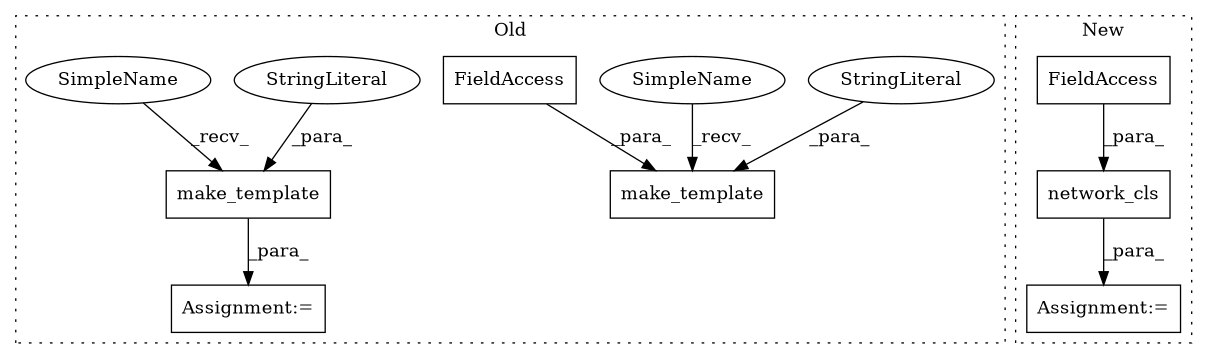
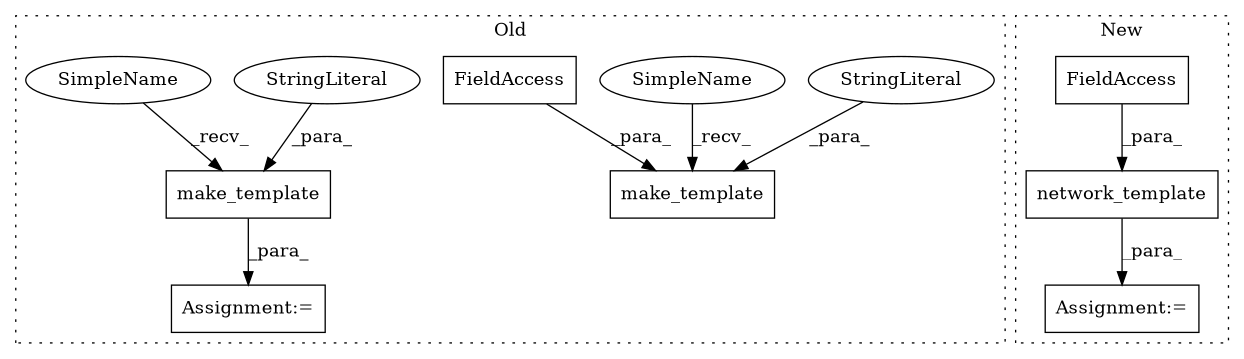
(1104, 194) -> (1122, 194)
